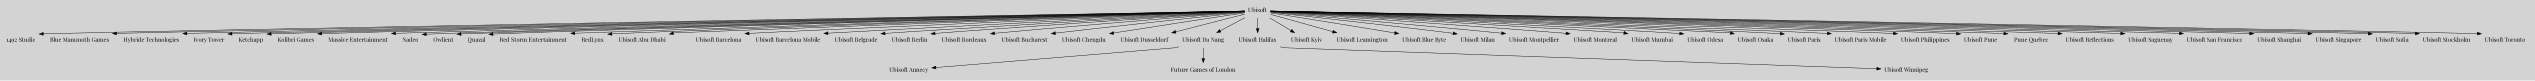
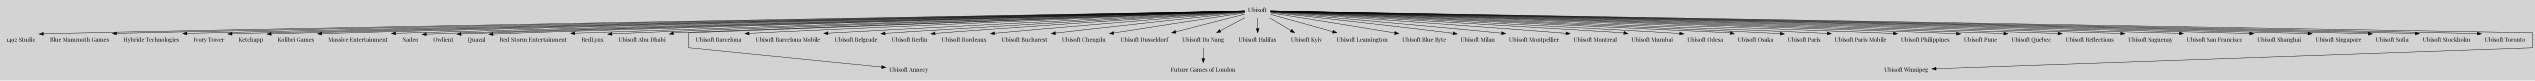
(2031, 40) -> (2031, 40)
(1058, 57) -> (691, 48)
(1578, 58) -> (2488, 32)
